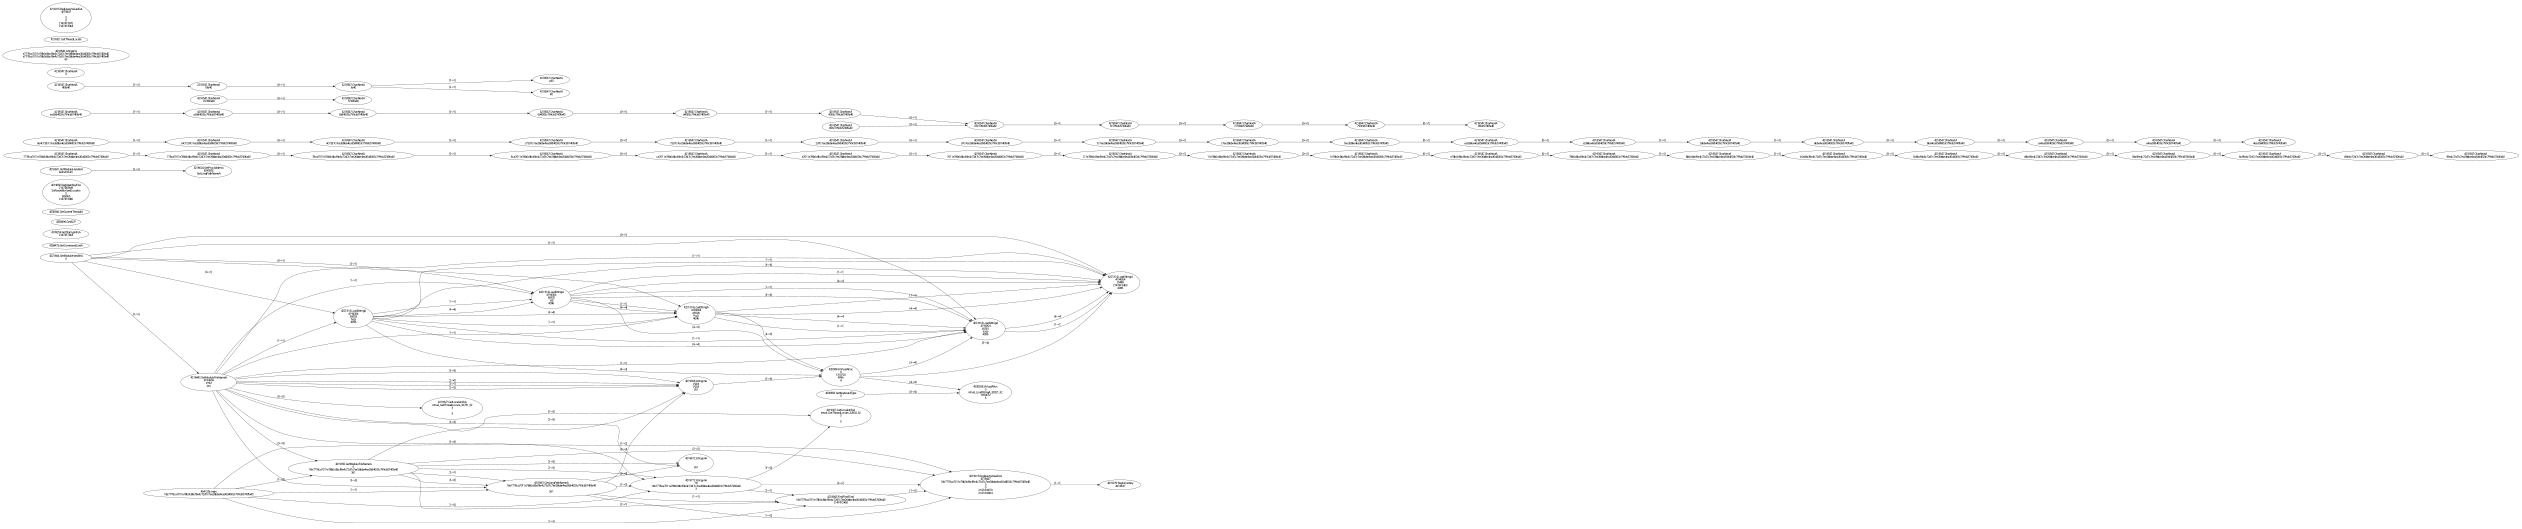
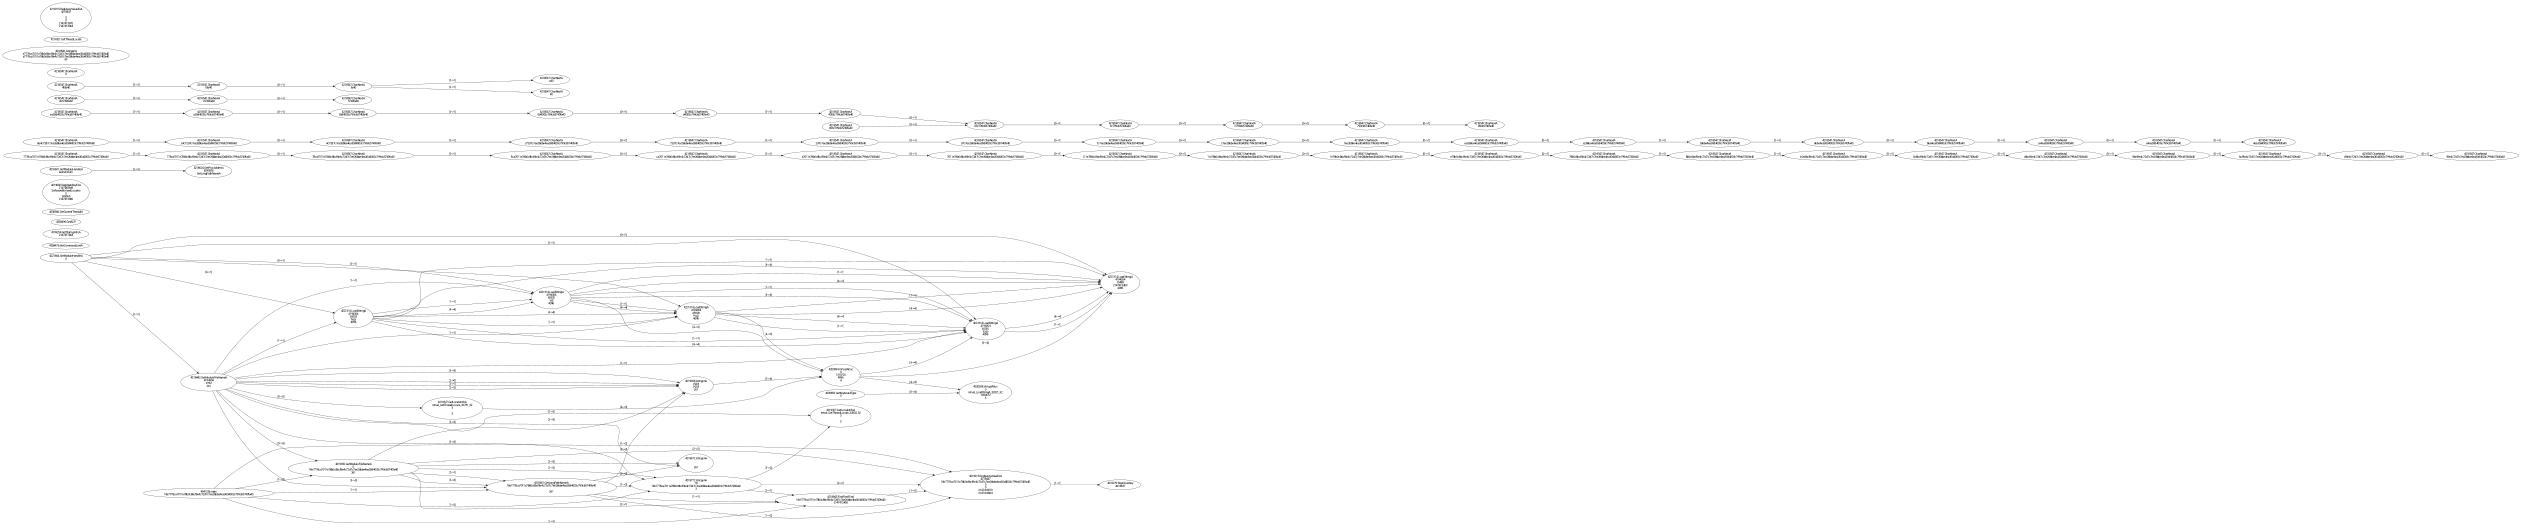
none -> (66, 100)
(637, 258) -> none
(589, 370) -> (645, 408)
